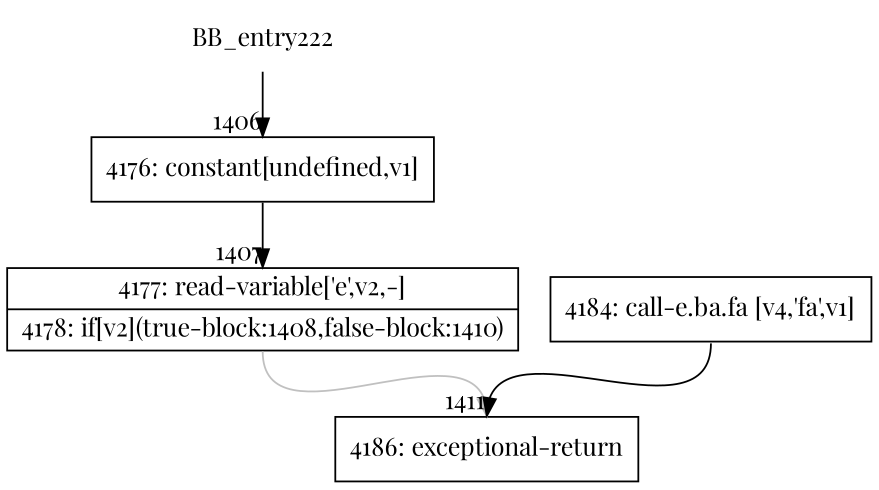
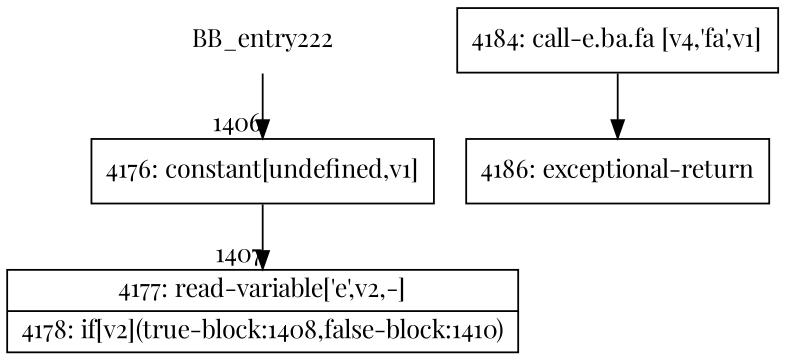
(366, 385) -> none
